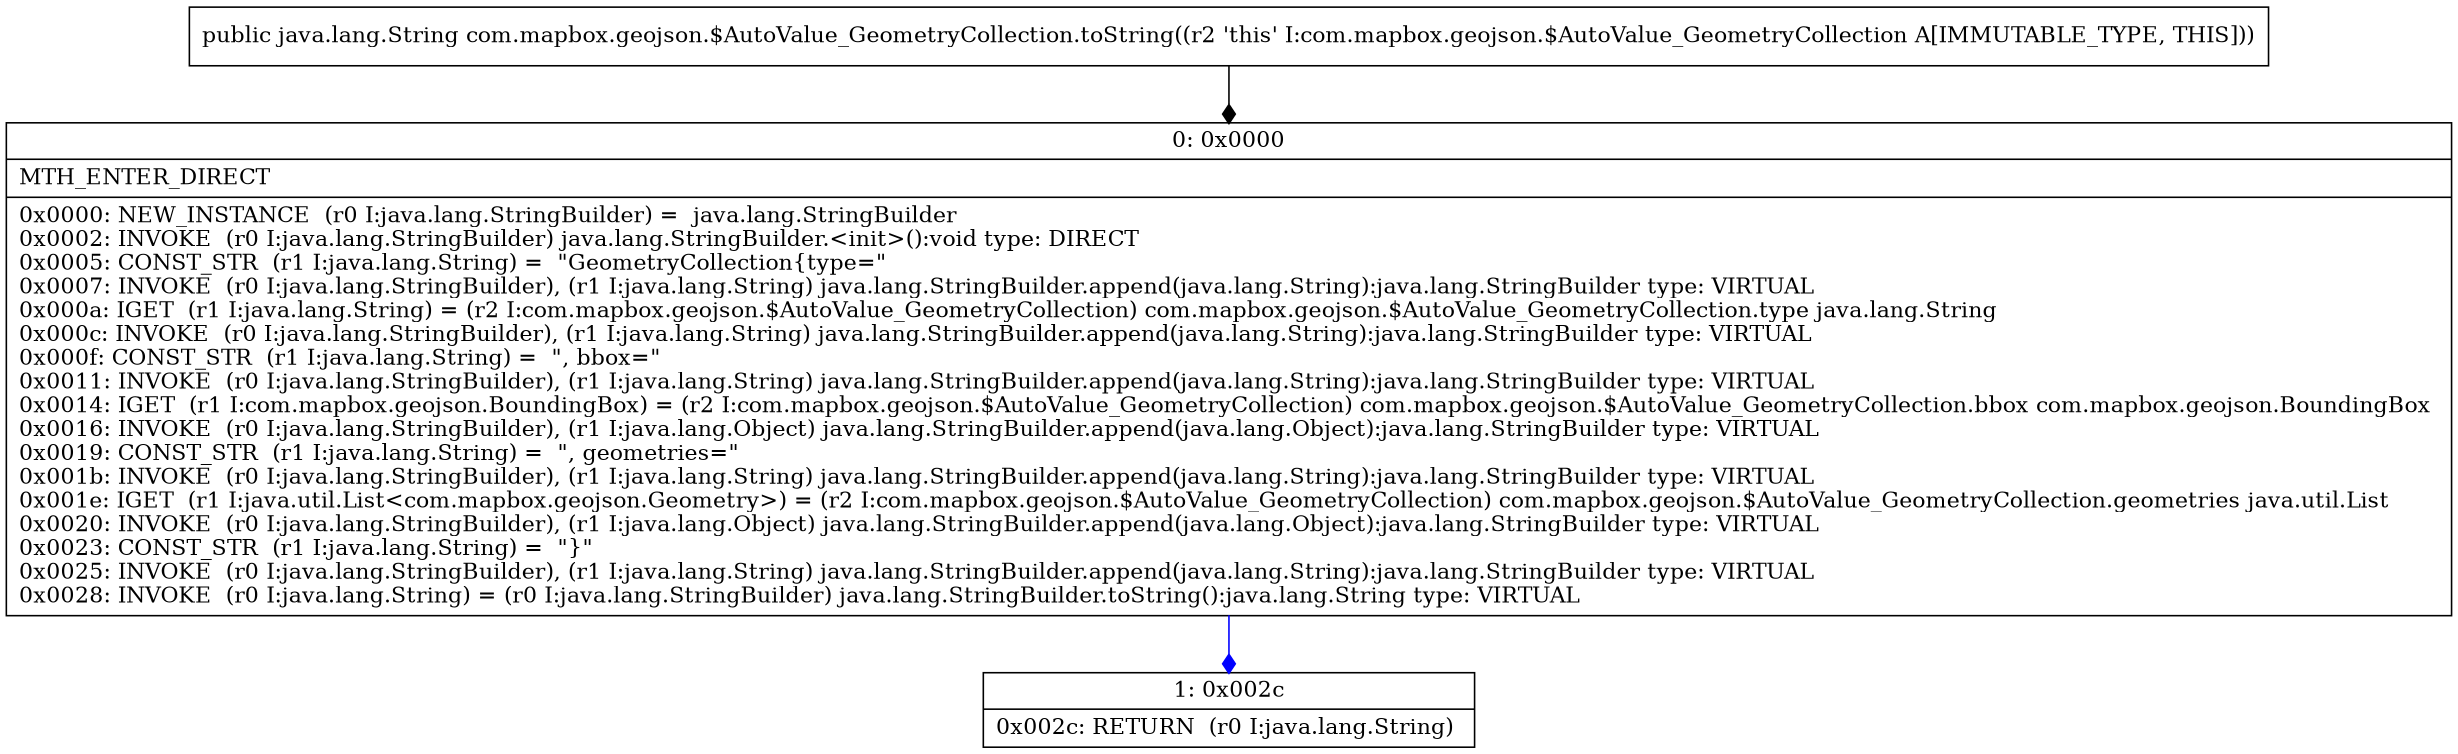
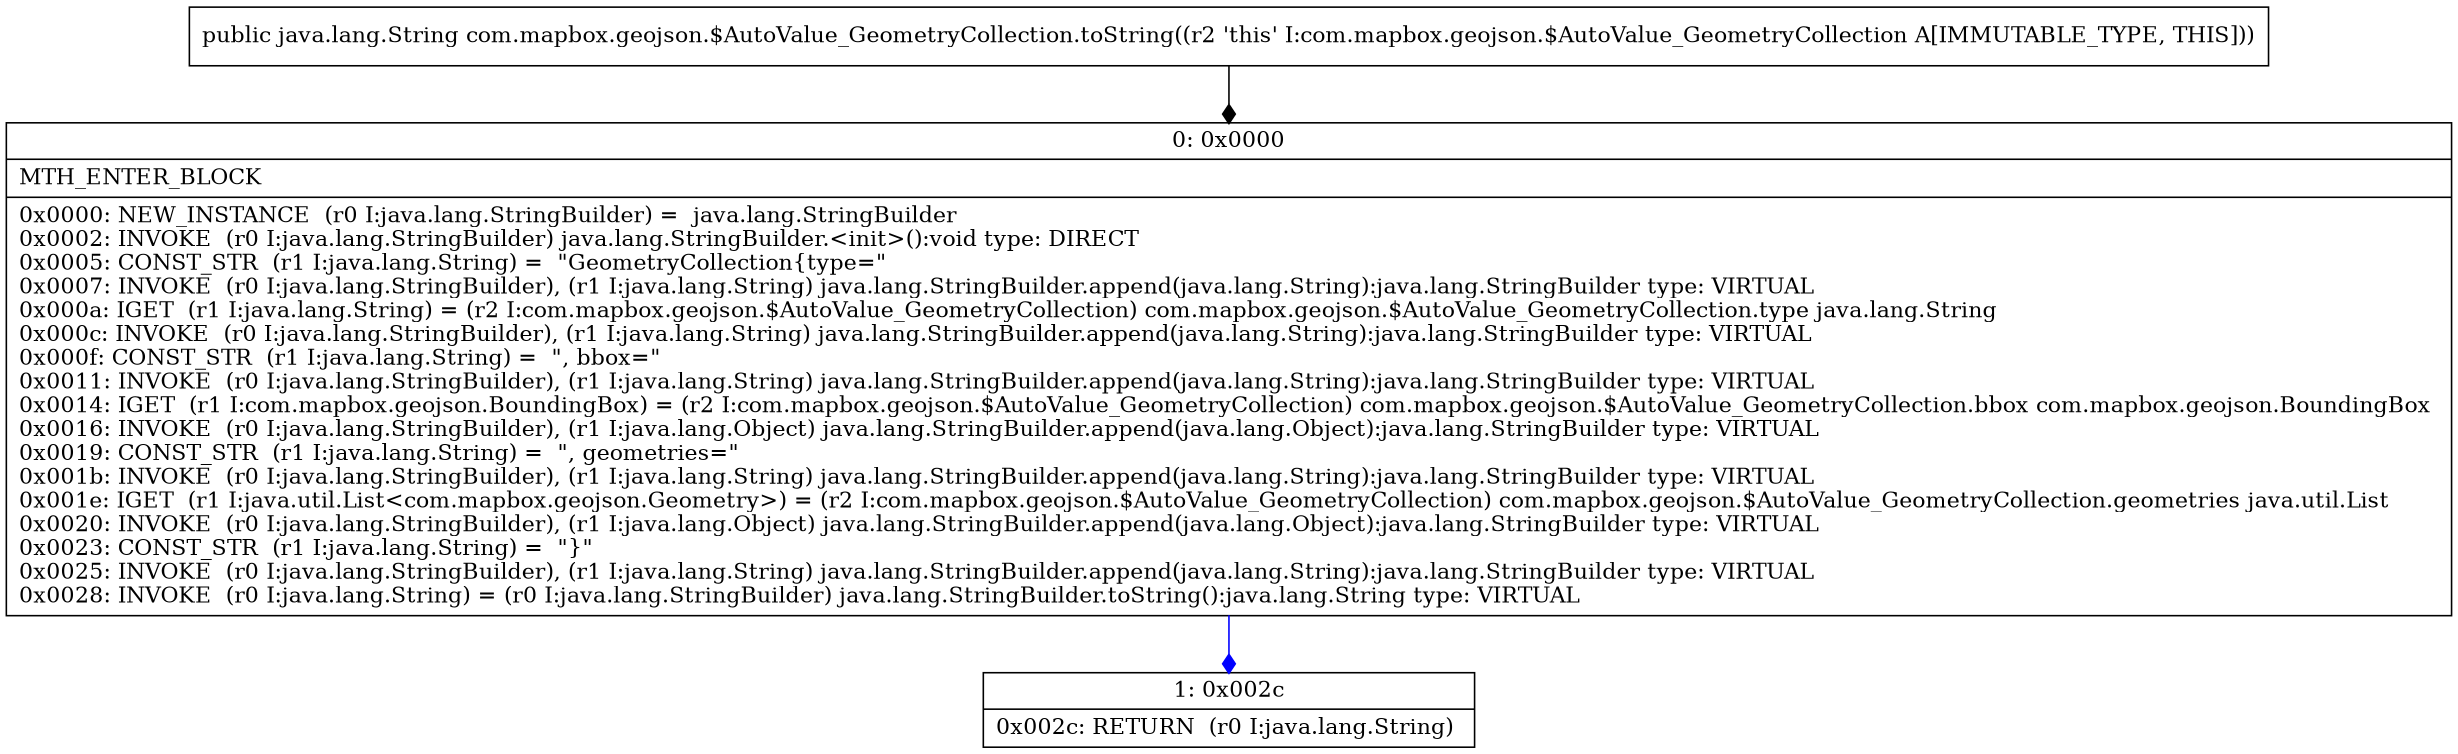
(145, 177) -> (141, 177)
